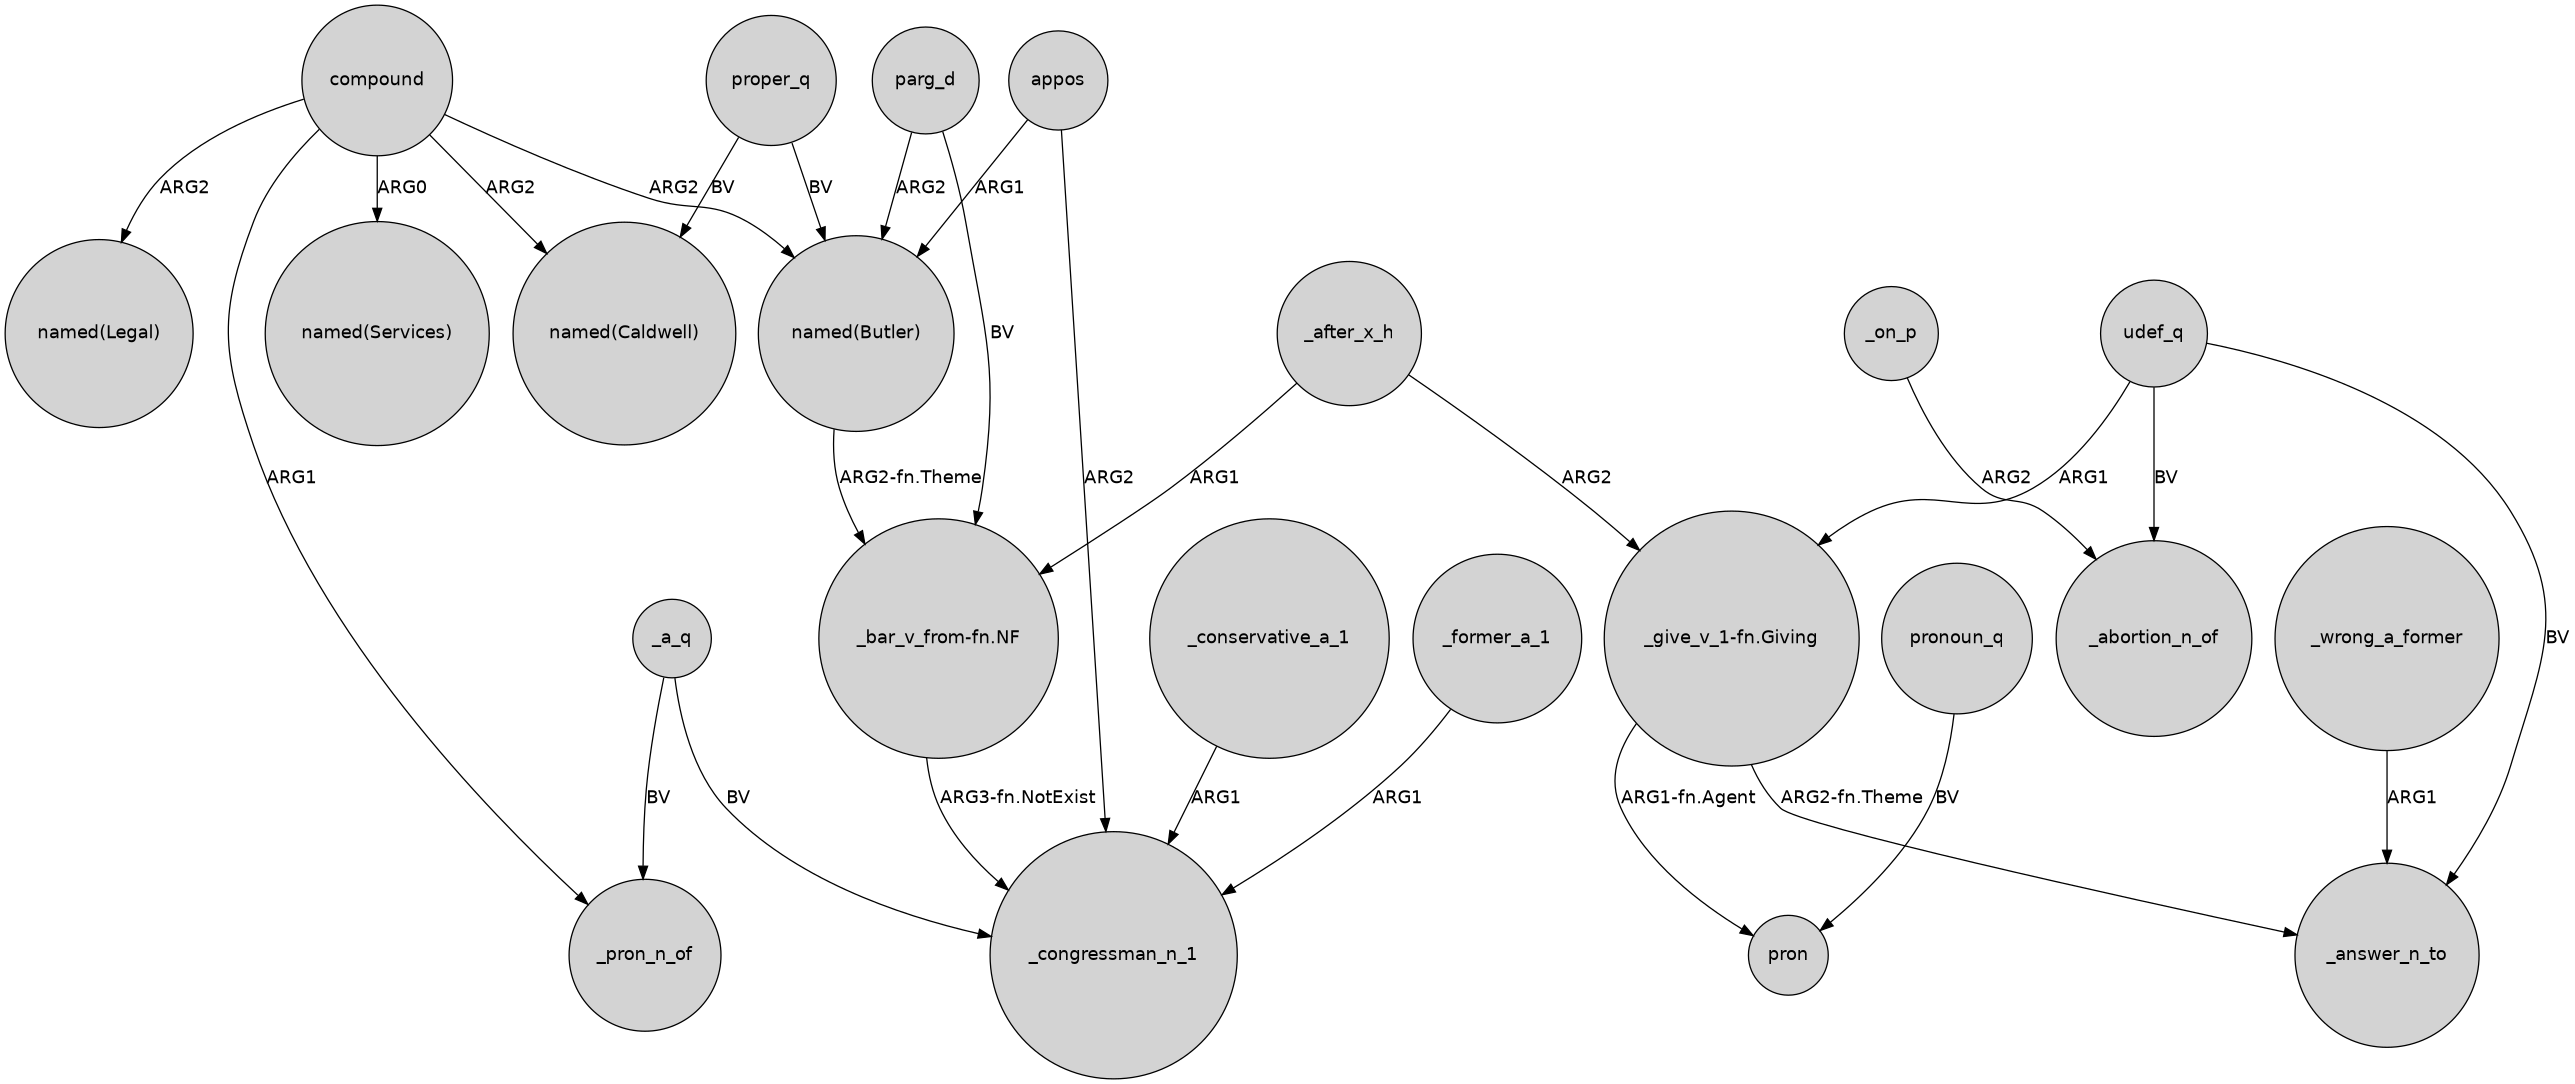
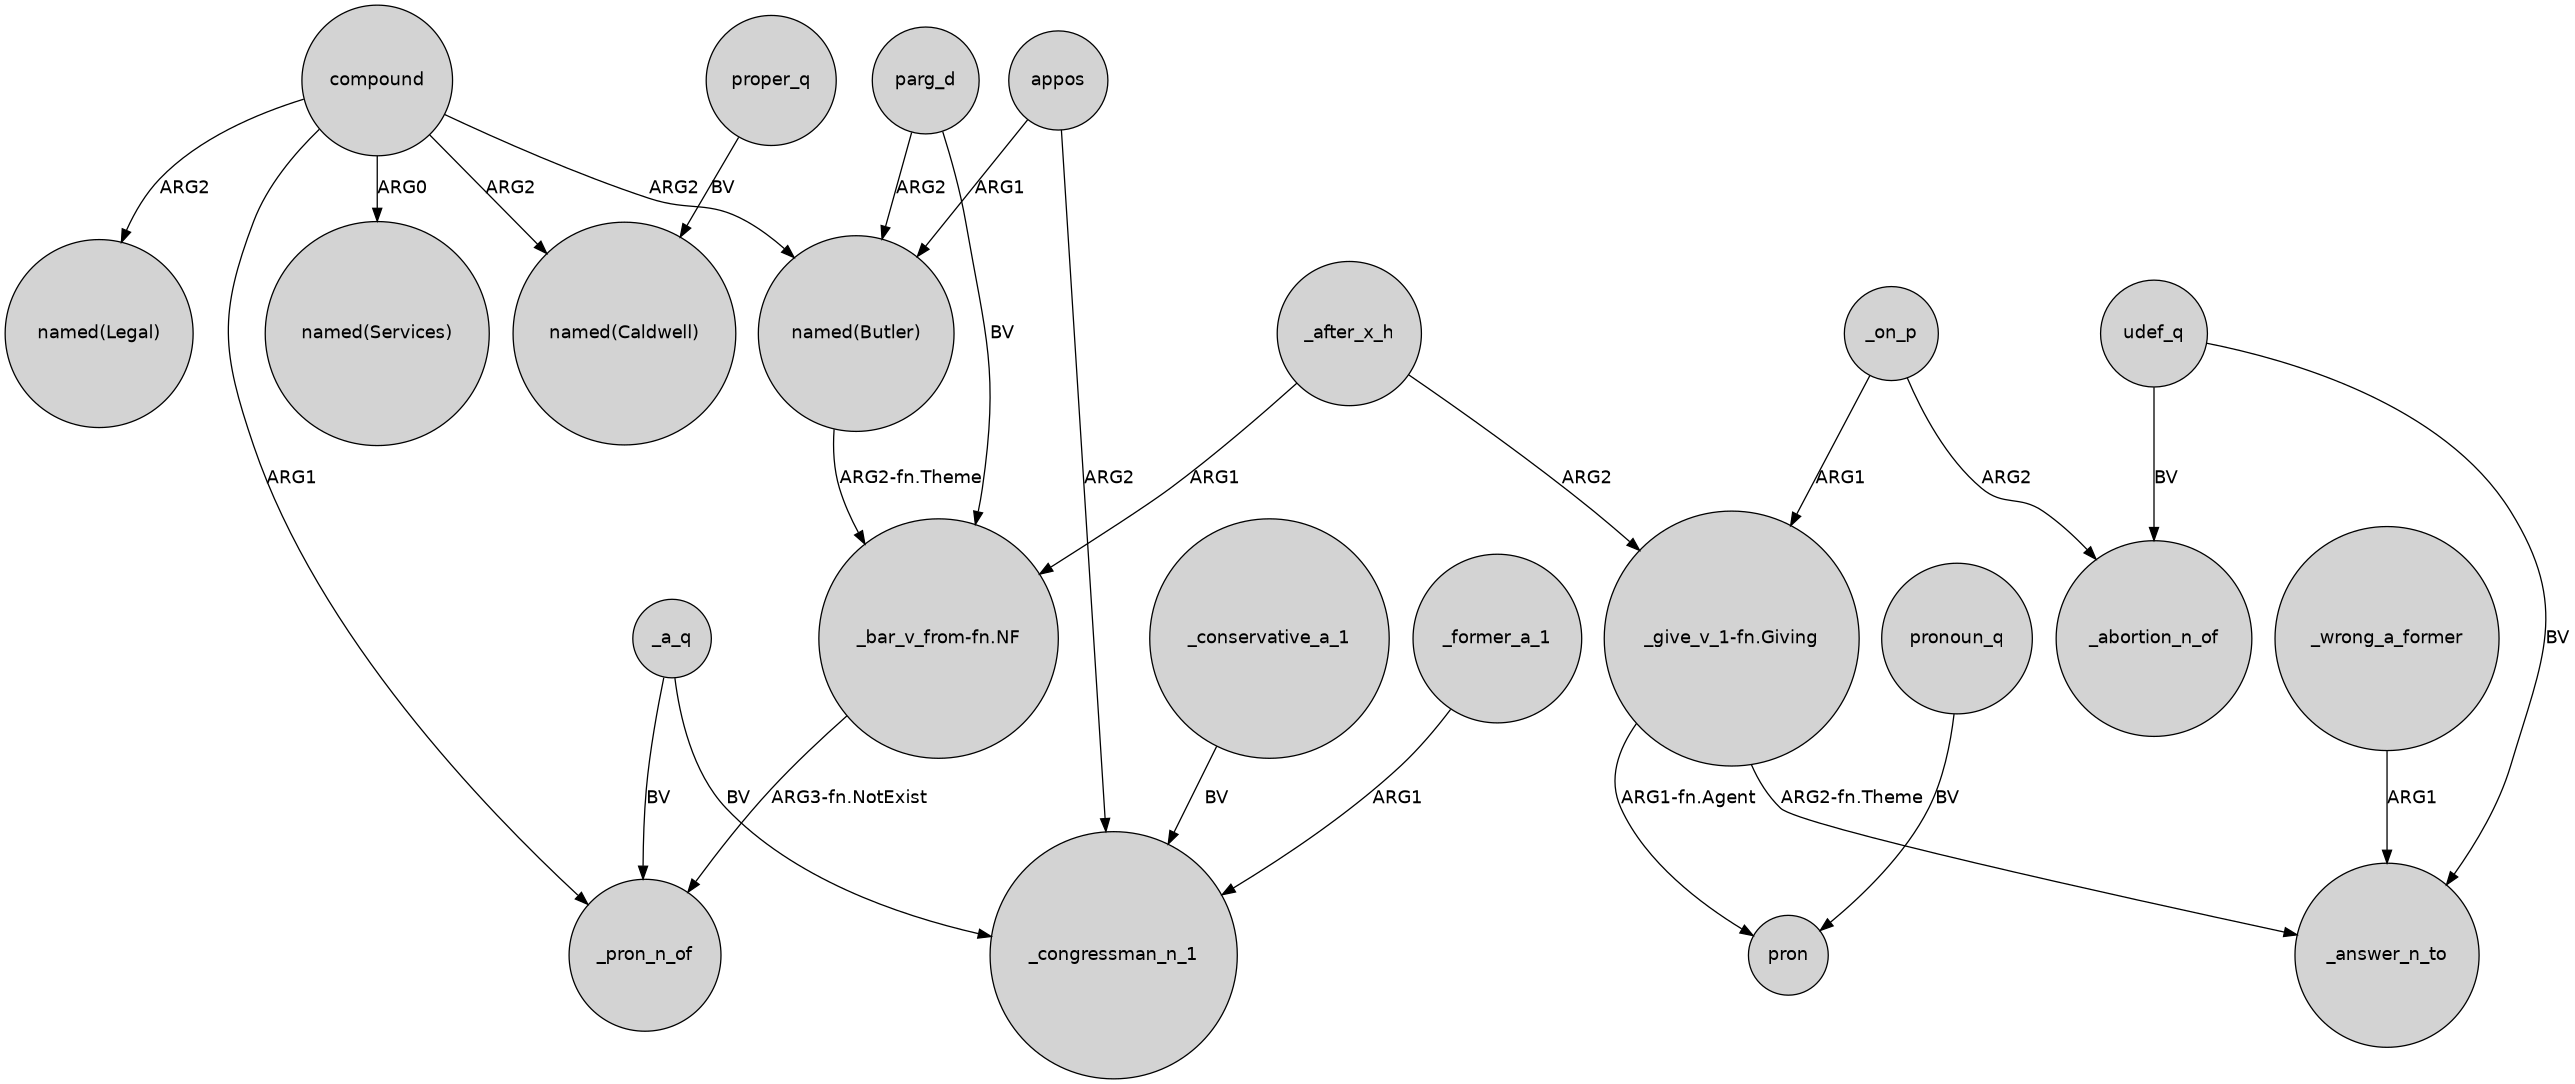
(806, 186) -> none
(1982, 503) -> (1833, 445)
(1217, 799) -> (1217, 799)
(950, 827) -> (767, 794)
